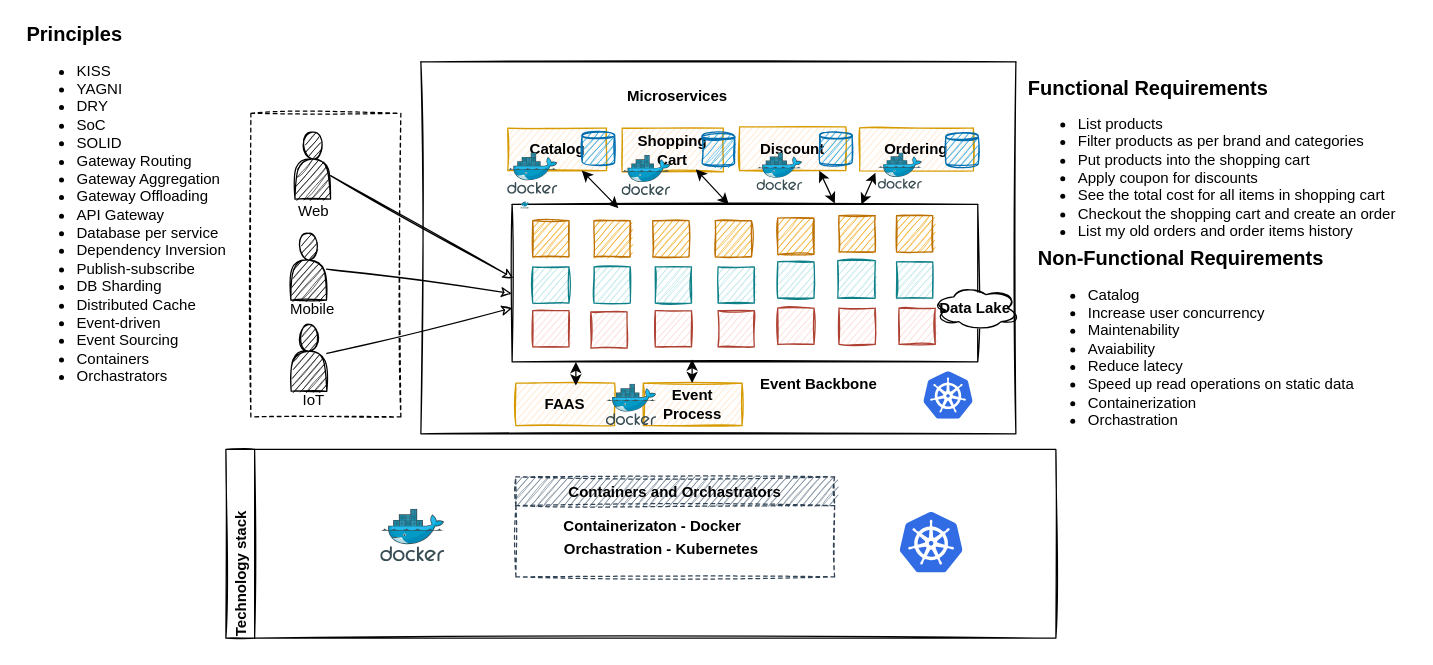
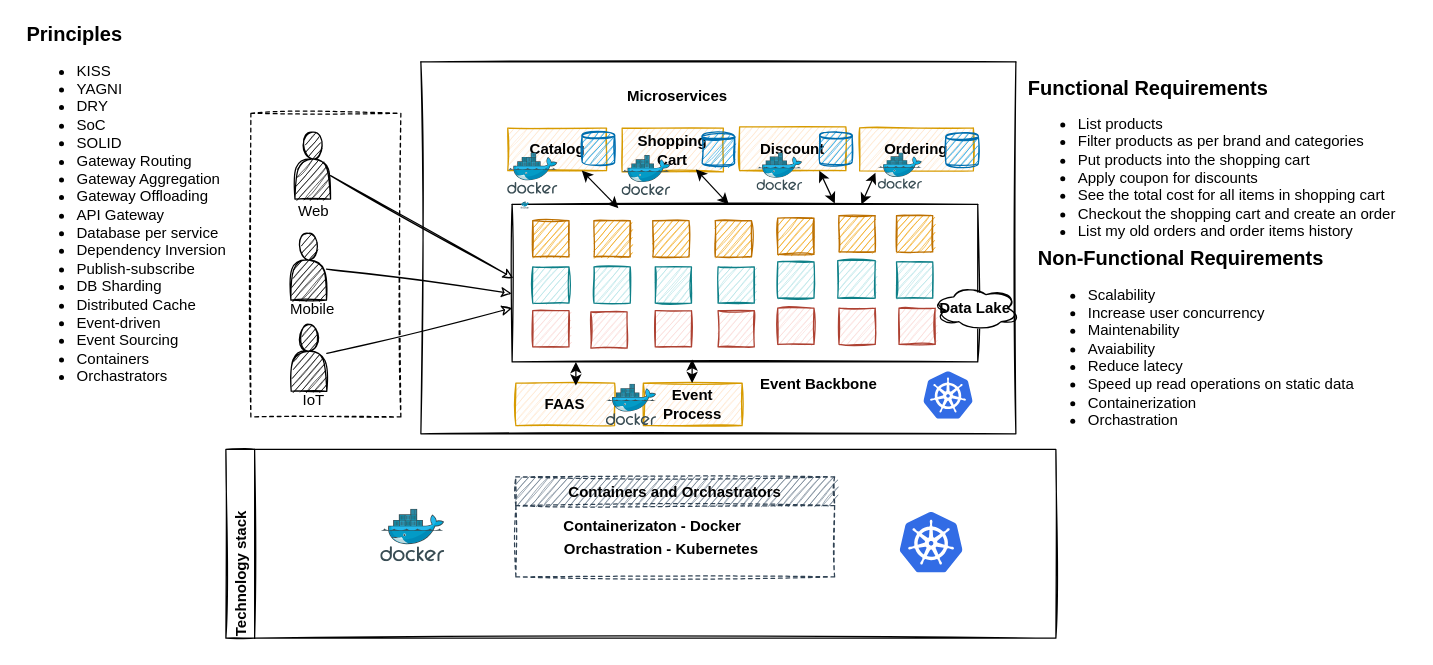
(1186, 346) -> (1186, 346)
